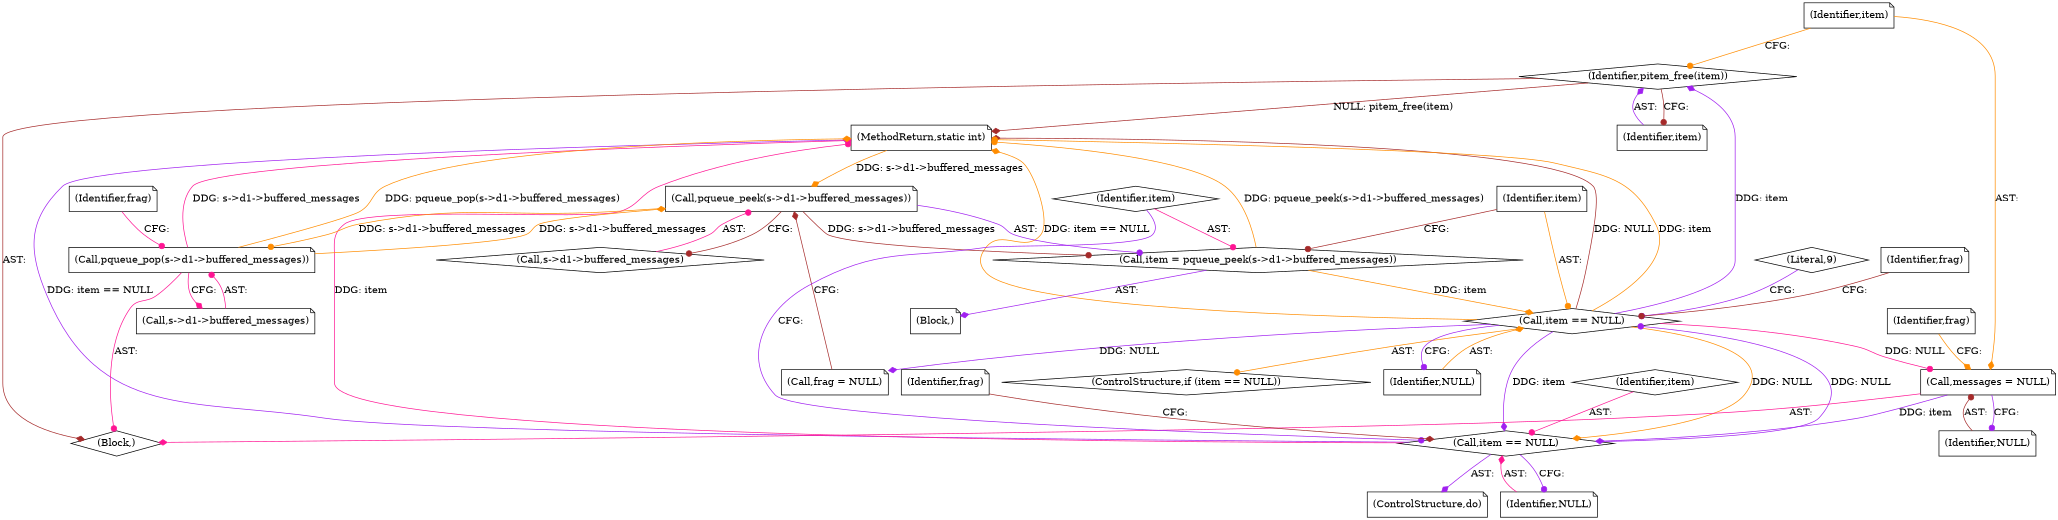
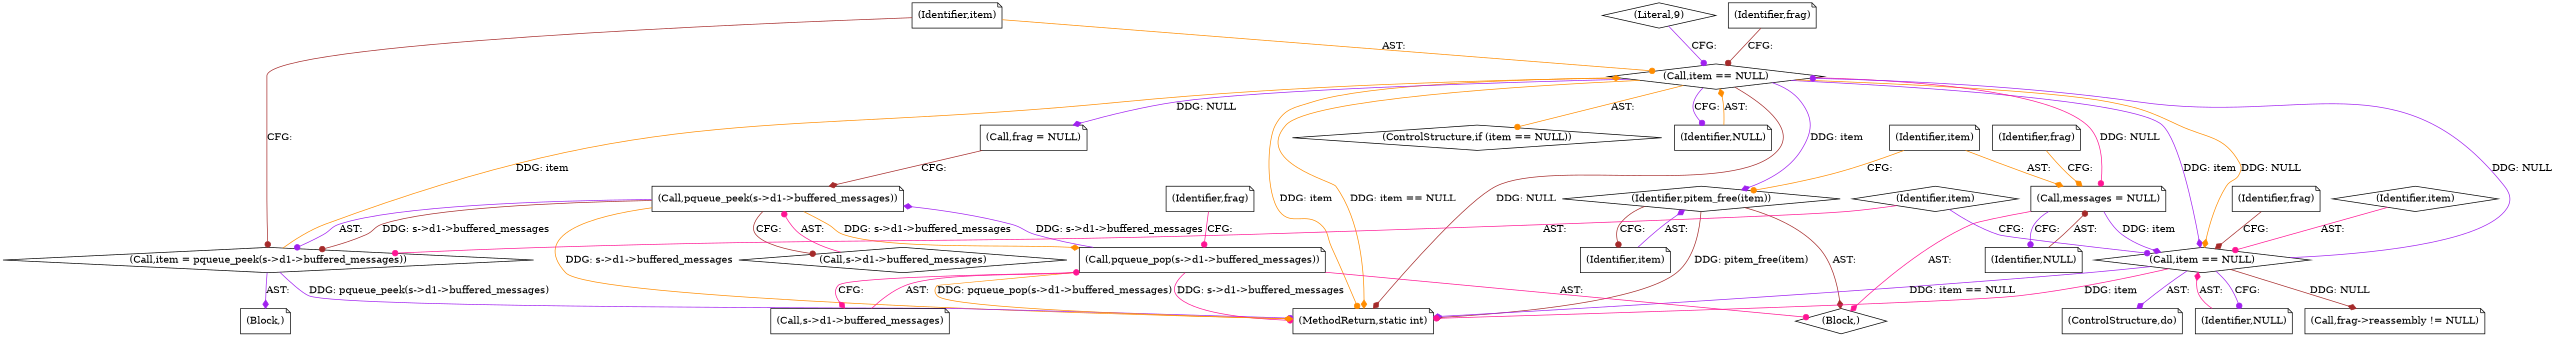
(1393, 107) -> (1752, 260)
(1148, 160) -> (779, 308)
(852, 165) -> (856, 303)
(369, 222) -> (934, 245)
(488, 241) -> (1004, 222)
none -> (2395, 321)
